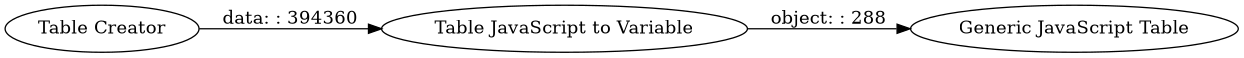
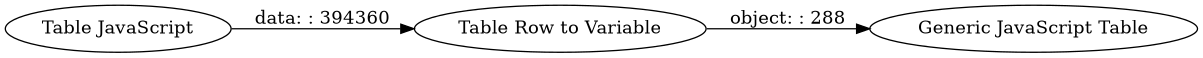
(102, 29) -> (118, 29)
(564, 29) -> (560, 29)
